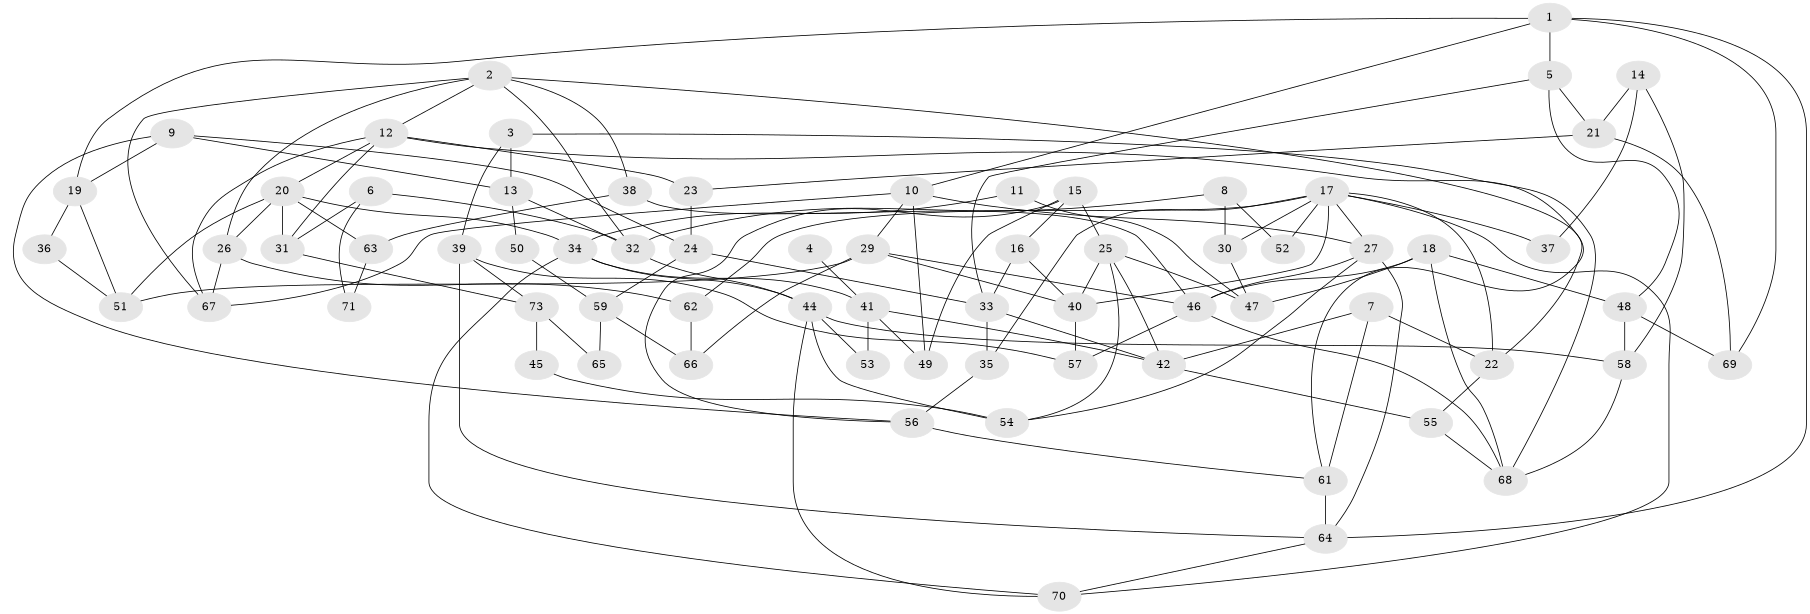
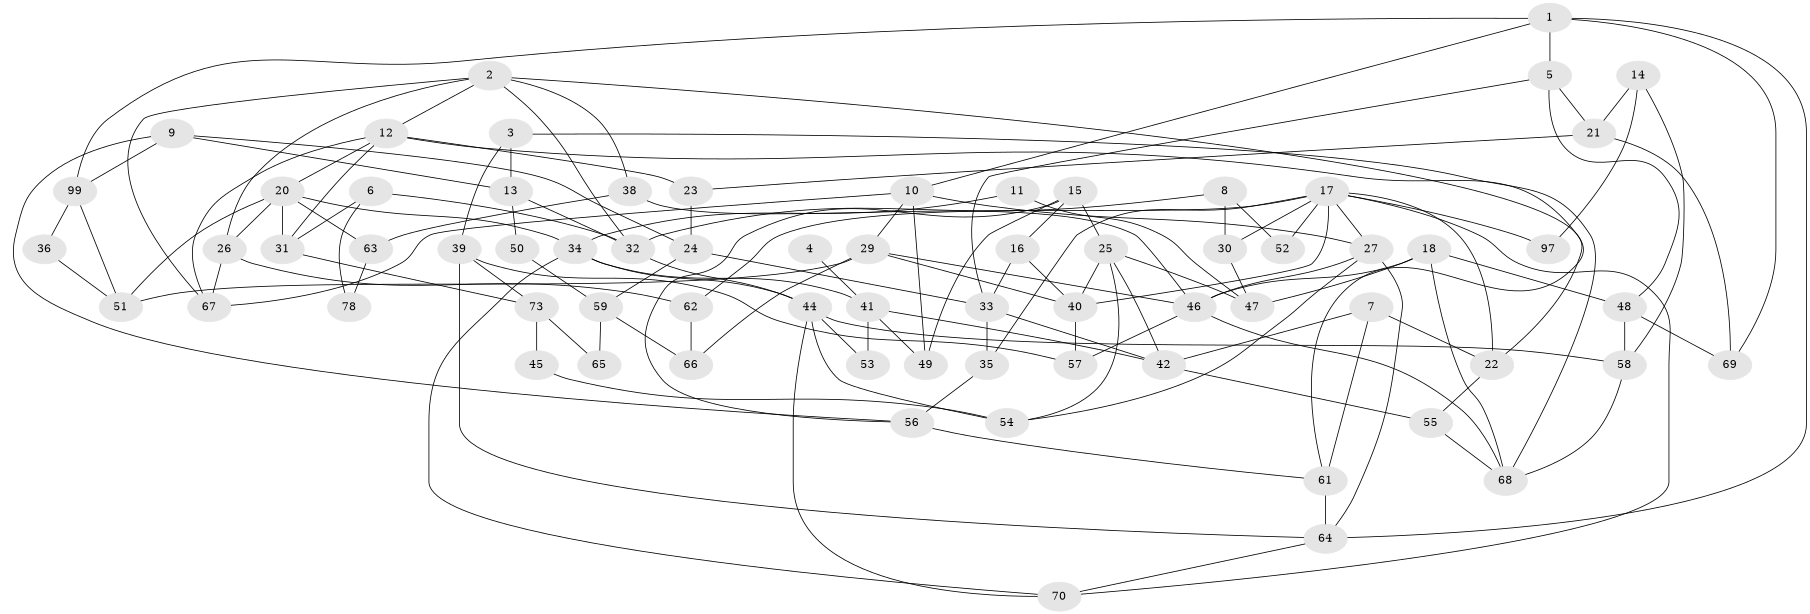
(75, 191) -> (75, 191)
(1548, 249) -> (1548, 249)
(349, 307) -> (349, 307)
